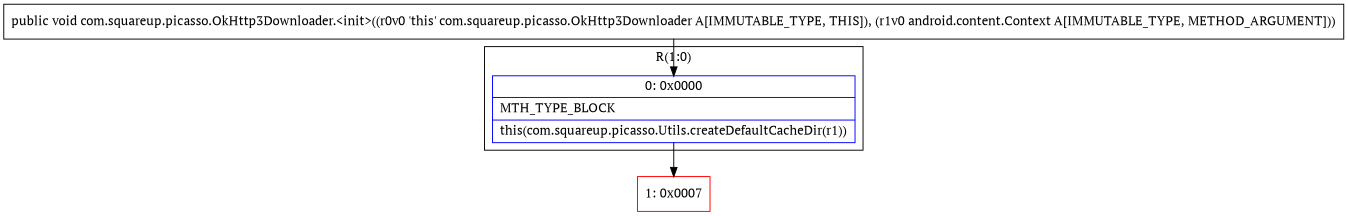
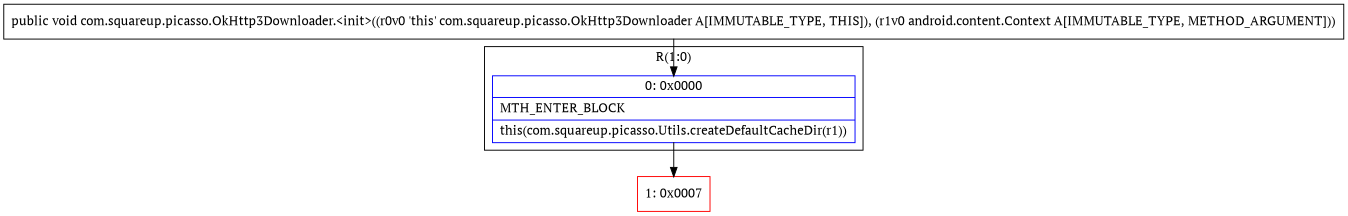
(558, 108) -> (563, 108)
